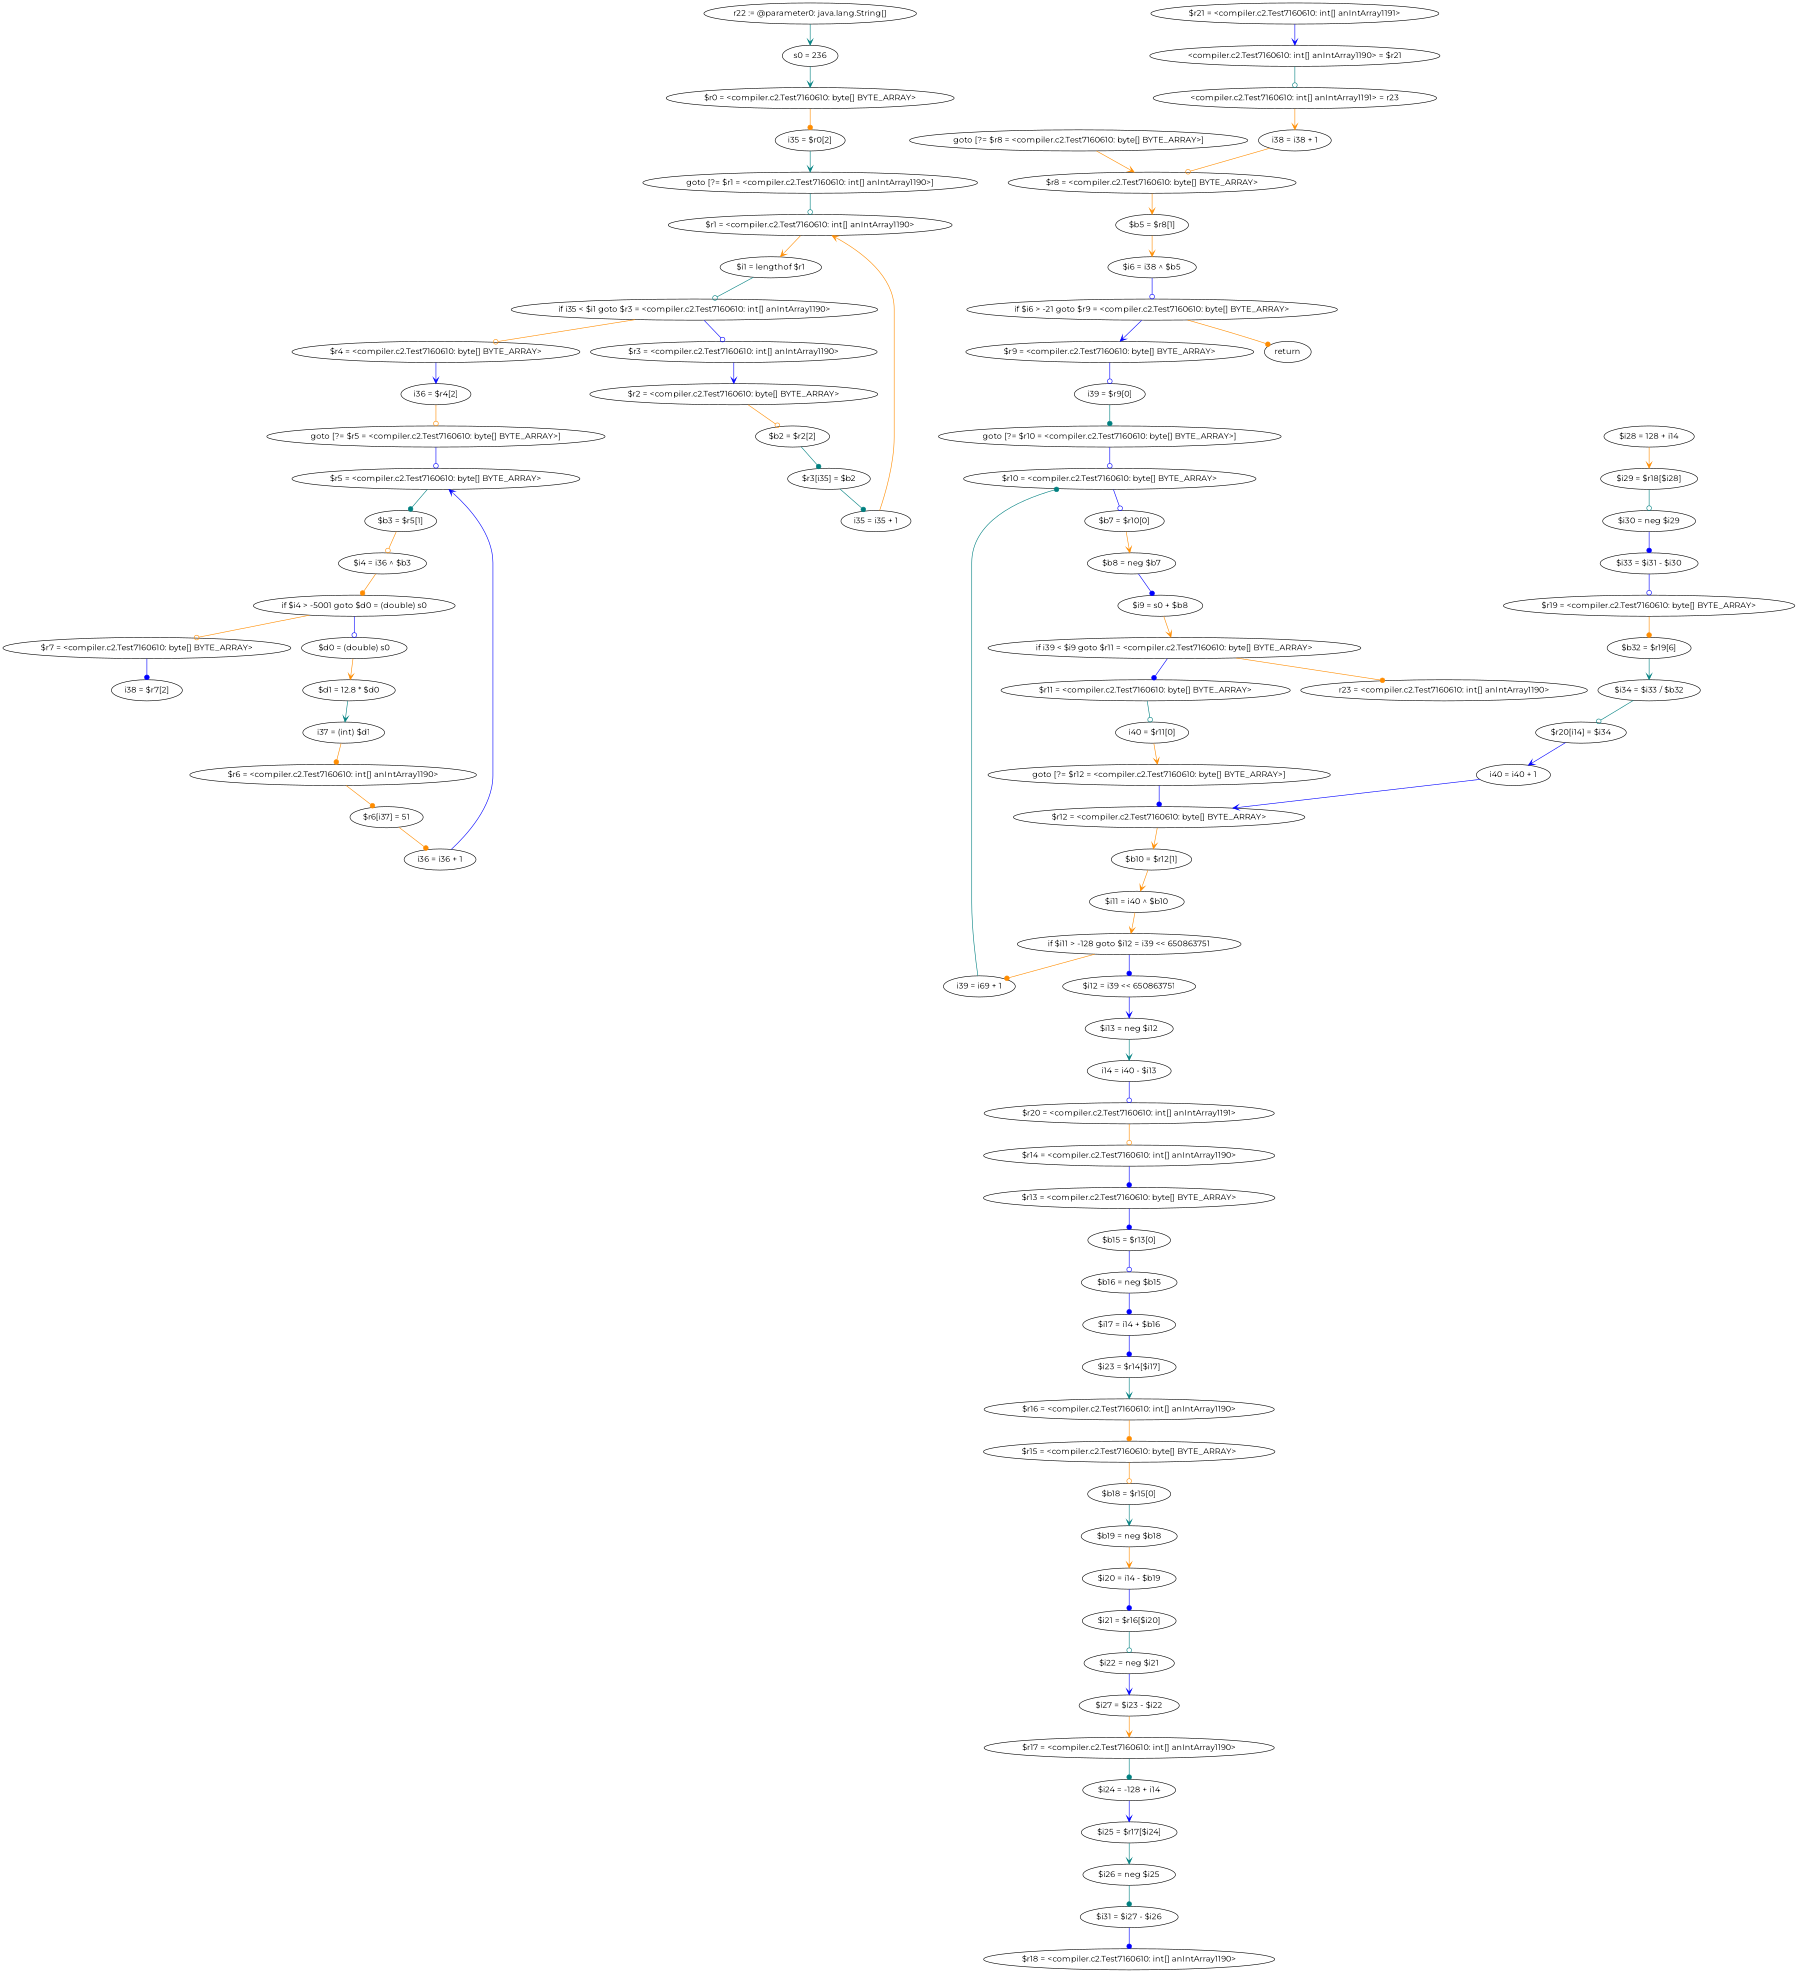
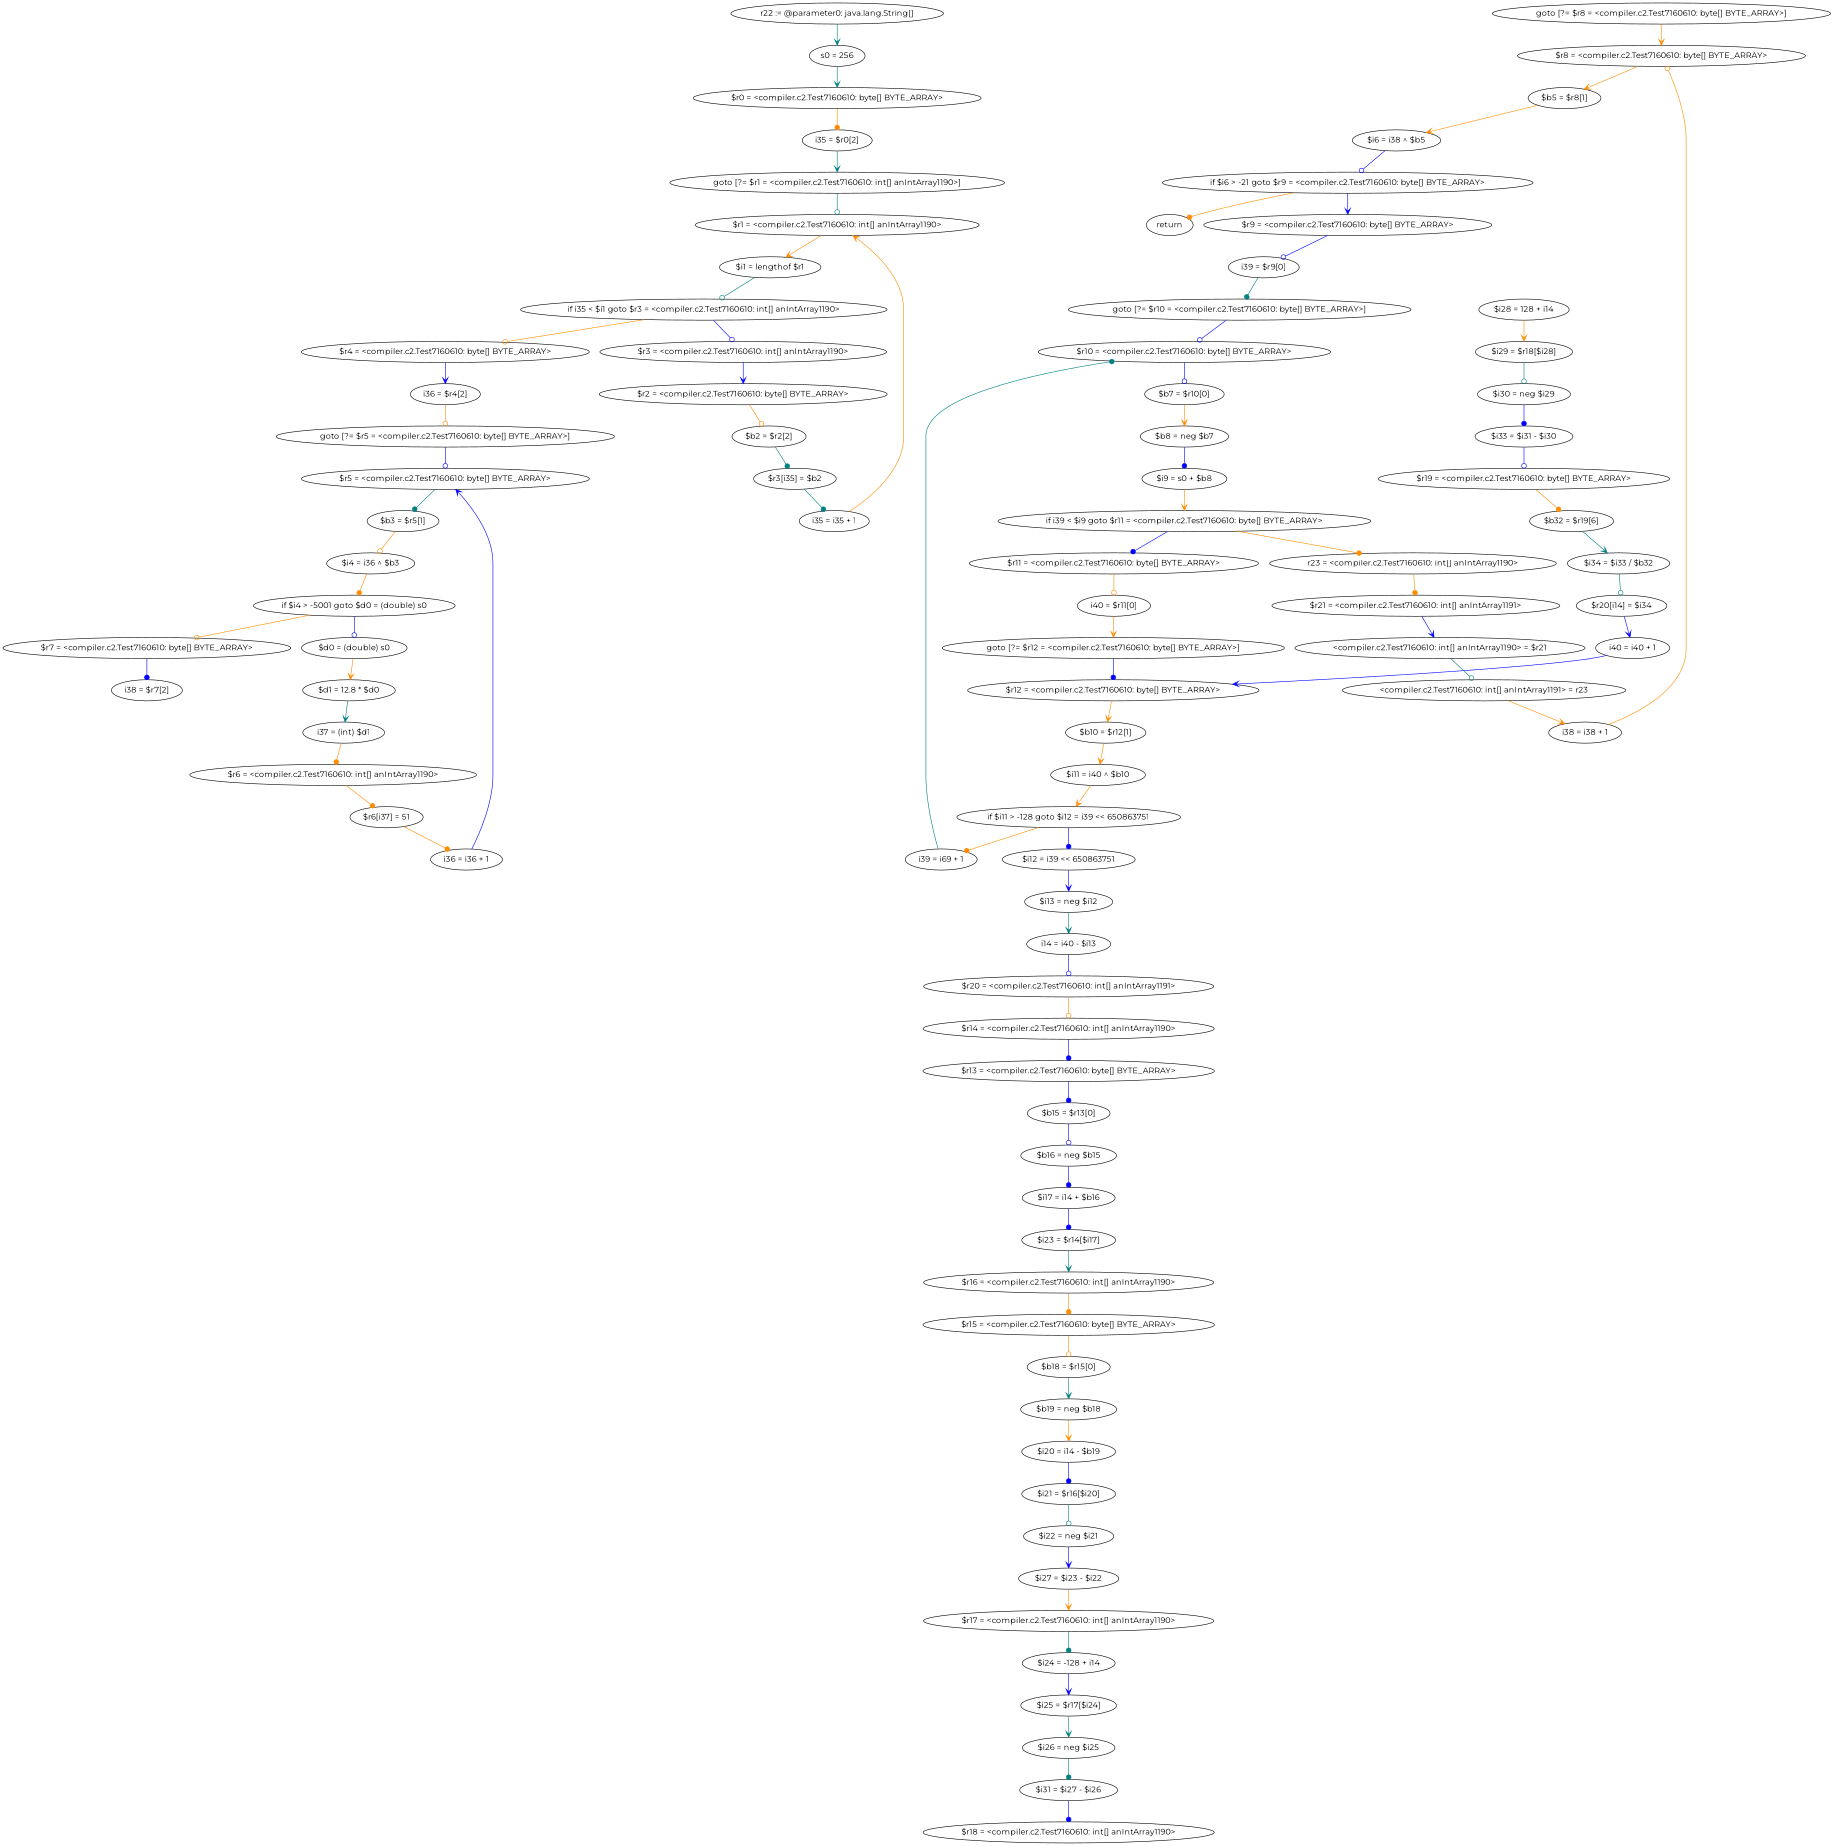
(810, 56) -> (837, 56)
none -> (1414, 582)
(1149, 709) -> (1114, 582)
